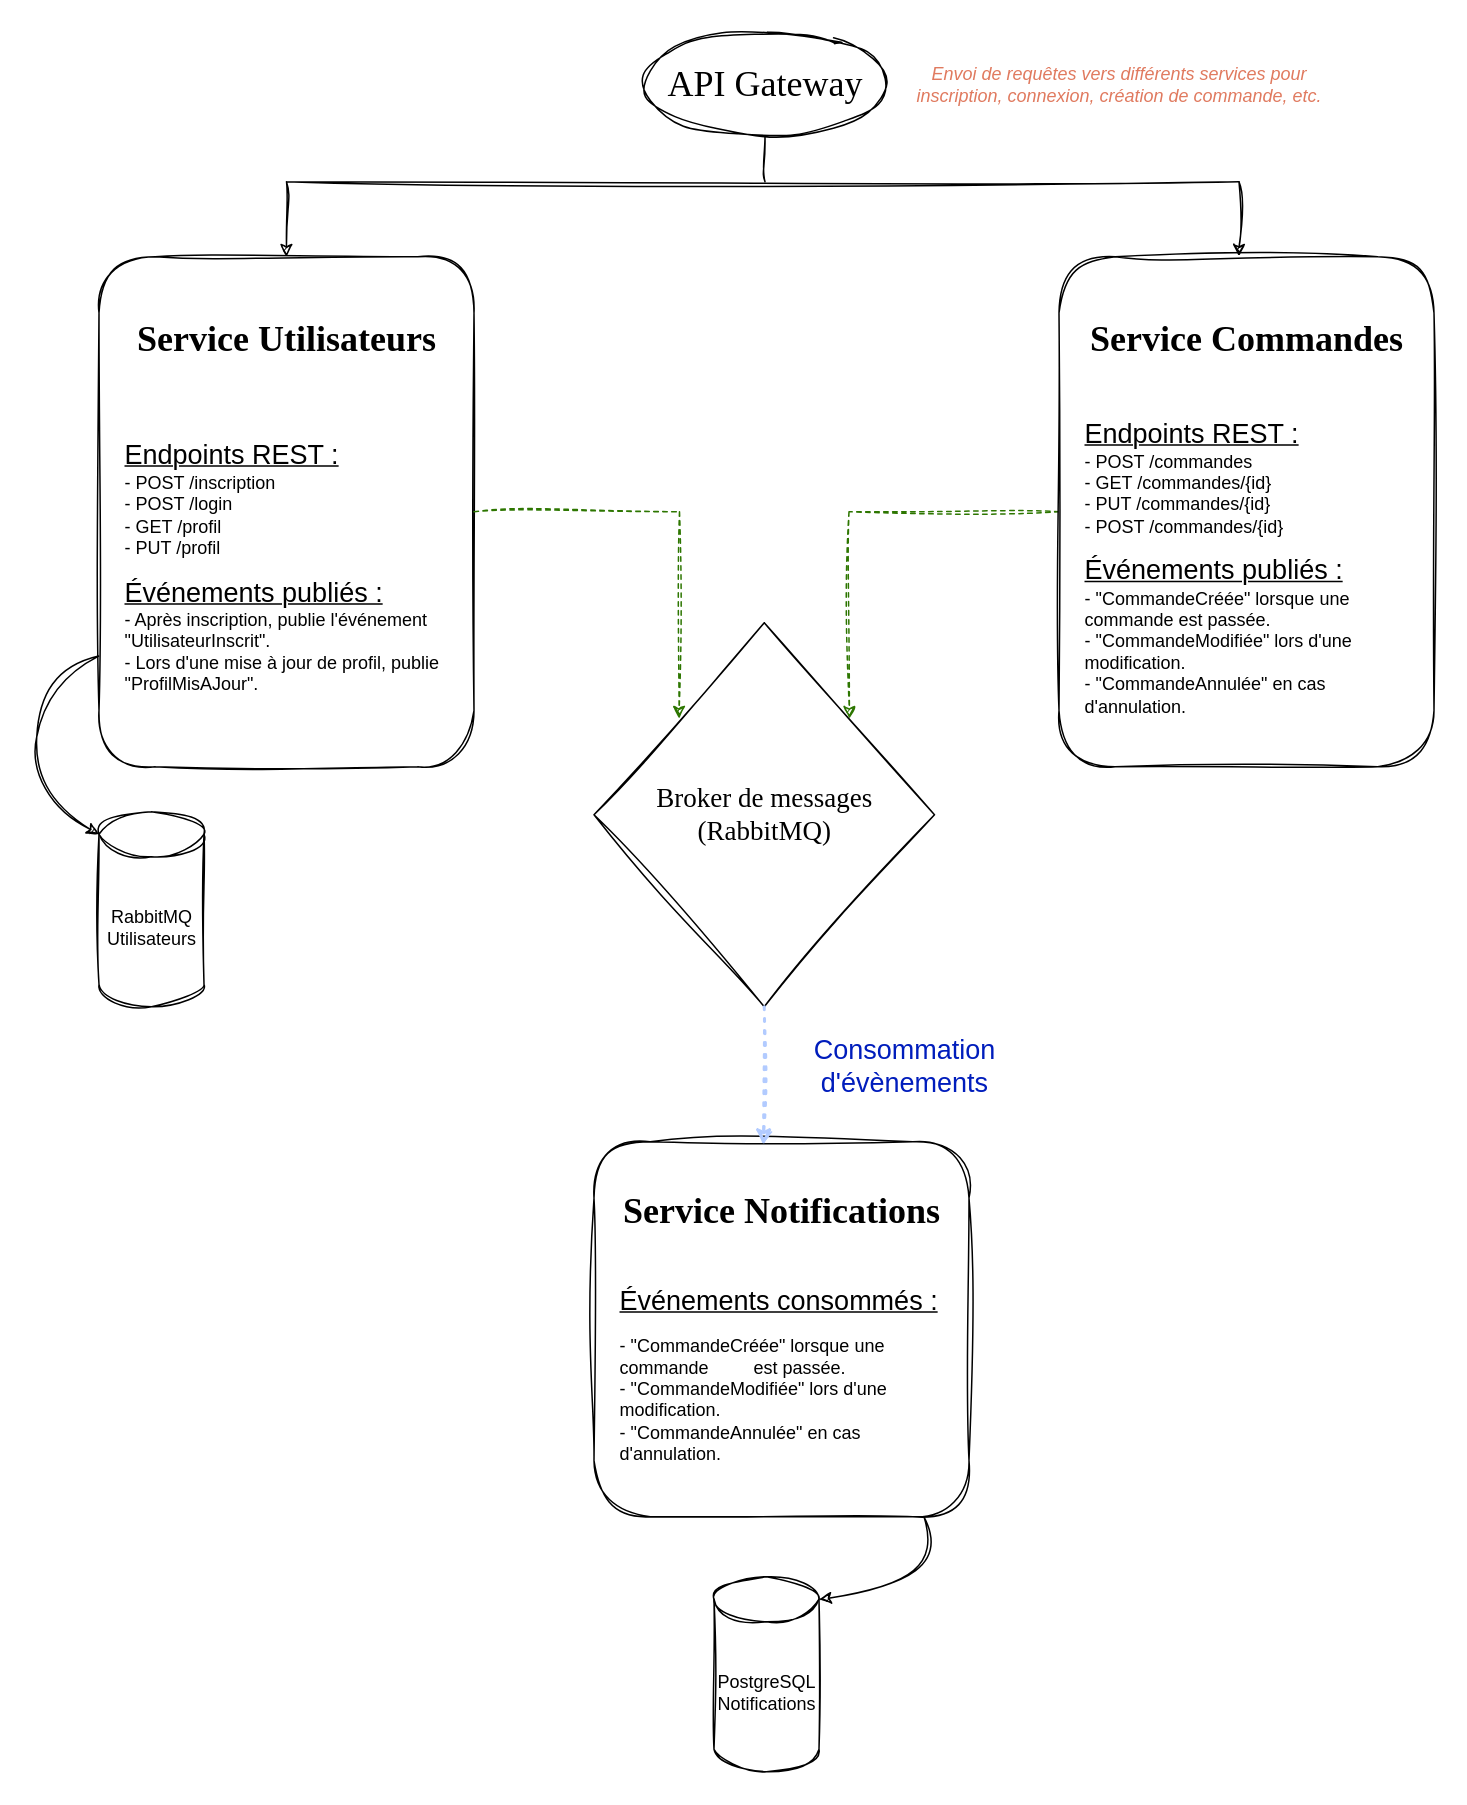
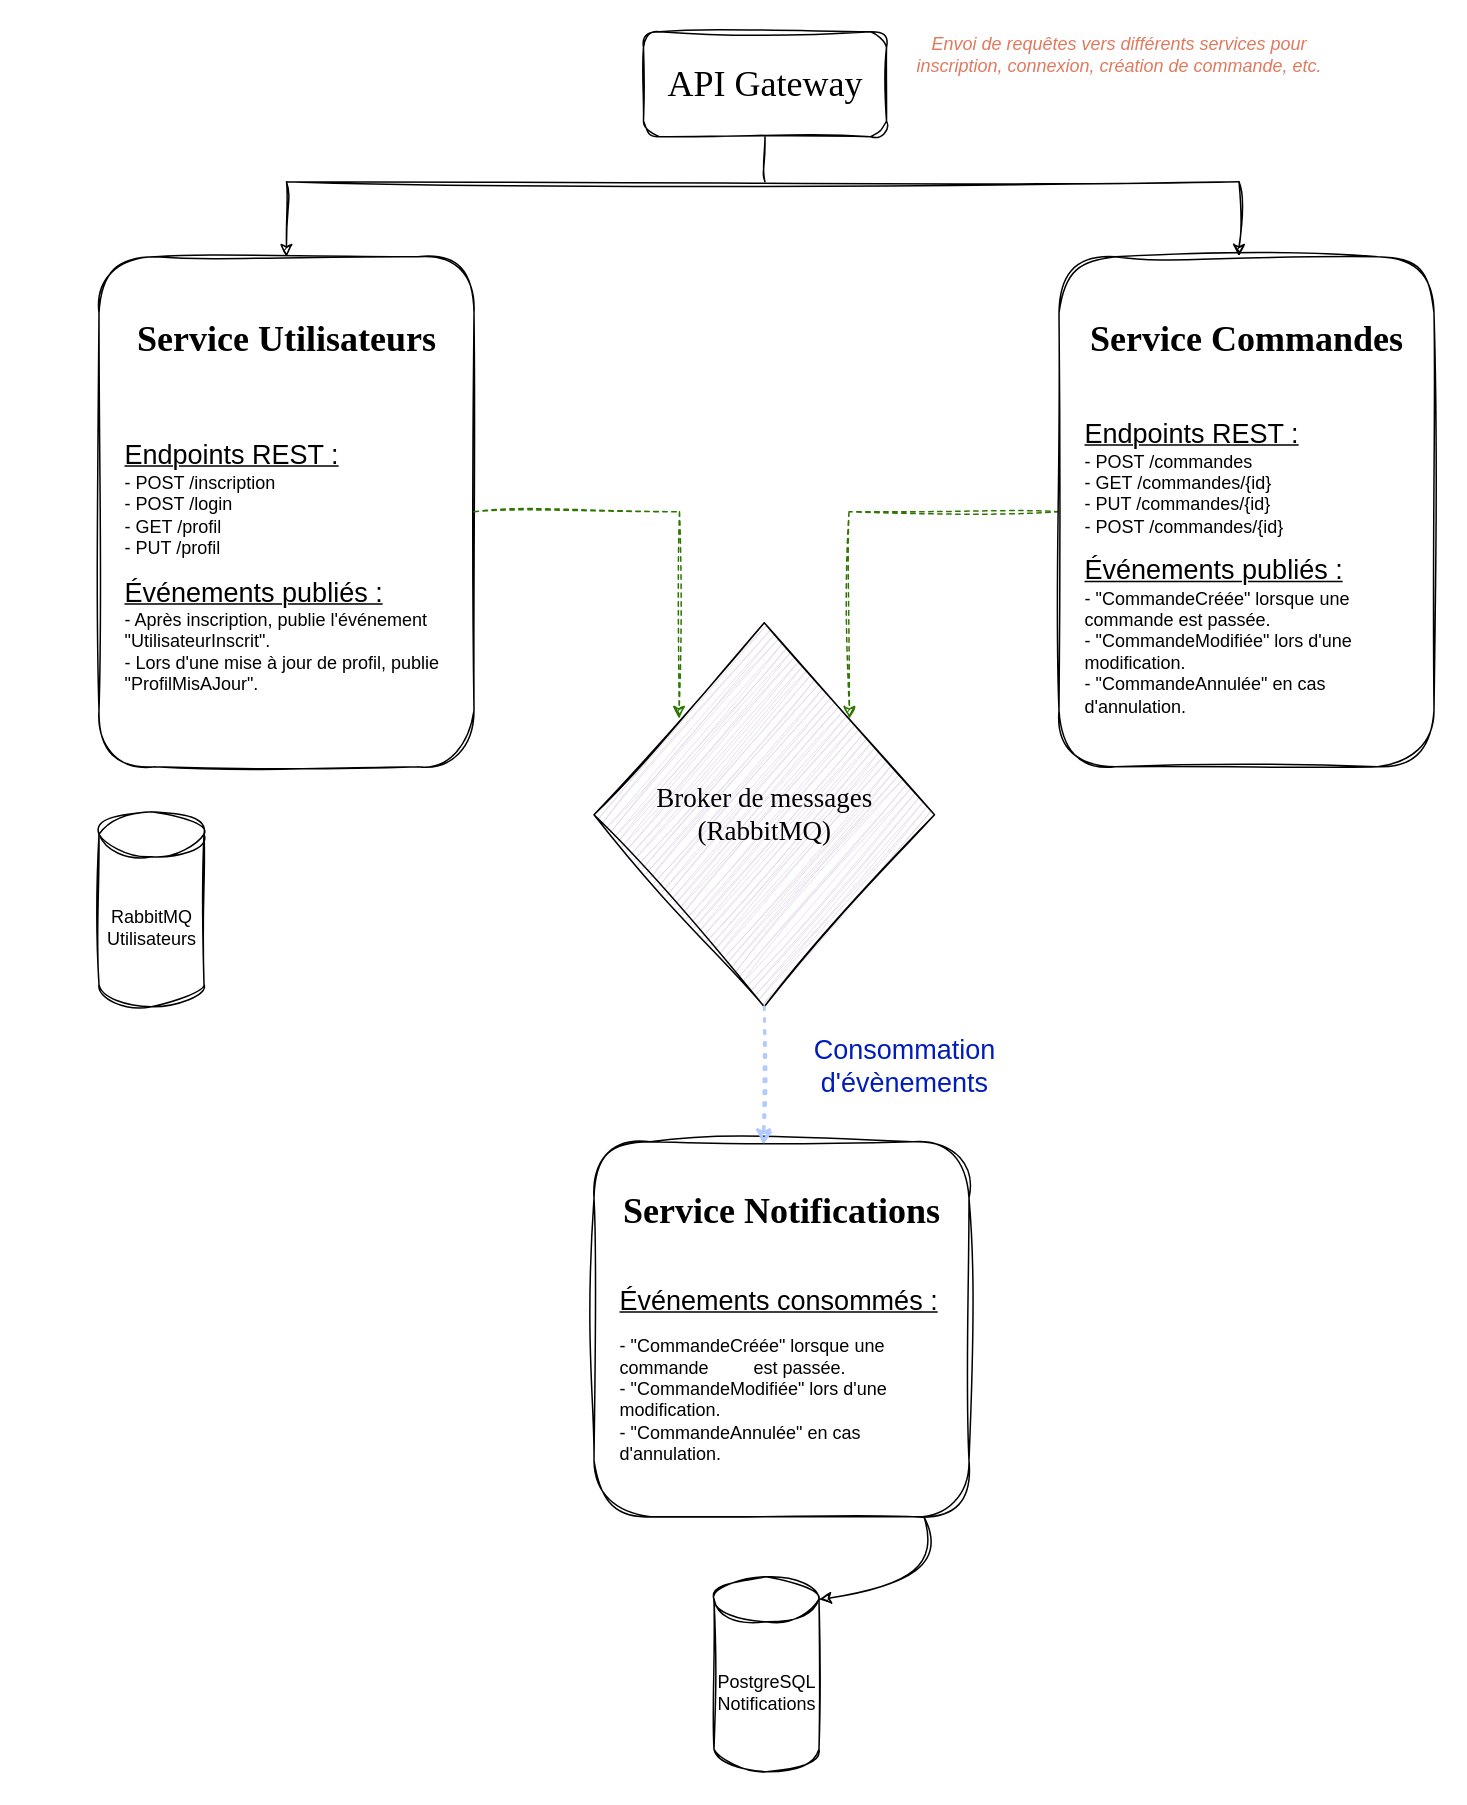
(765, 84) -> (765, 84)
(1119, 84) -> (1119, 54)
(37, 742) -> none
(764, 815) -> (764, 815)
